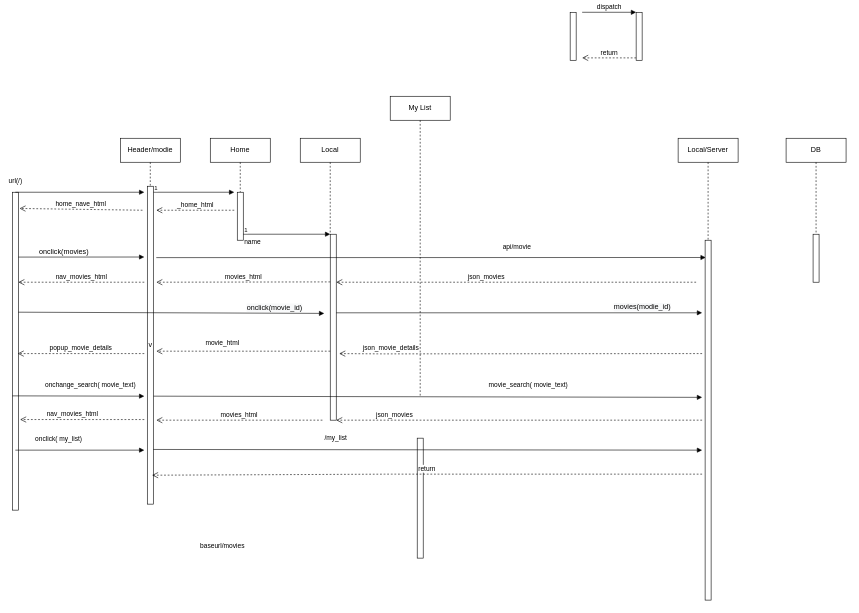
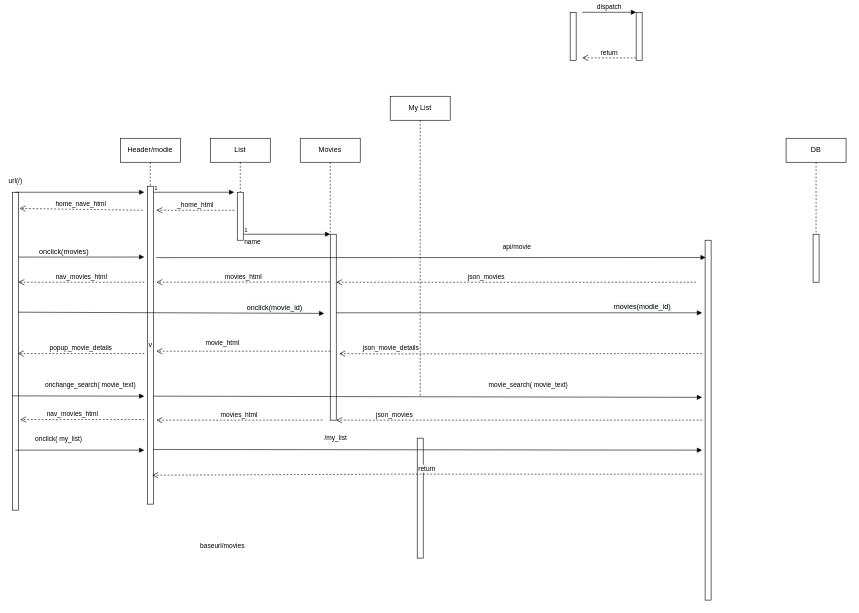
(240, 150) -> (240, 150)
(330, 150) -> (330, 150)
(708, 189) -> none
